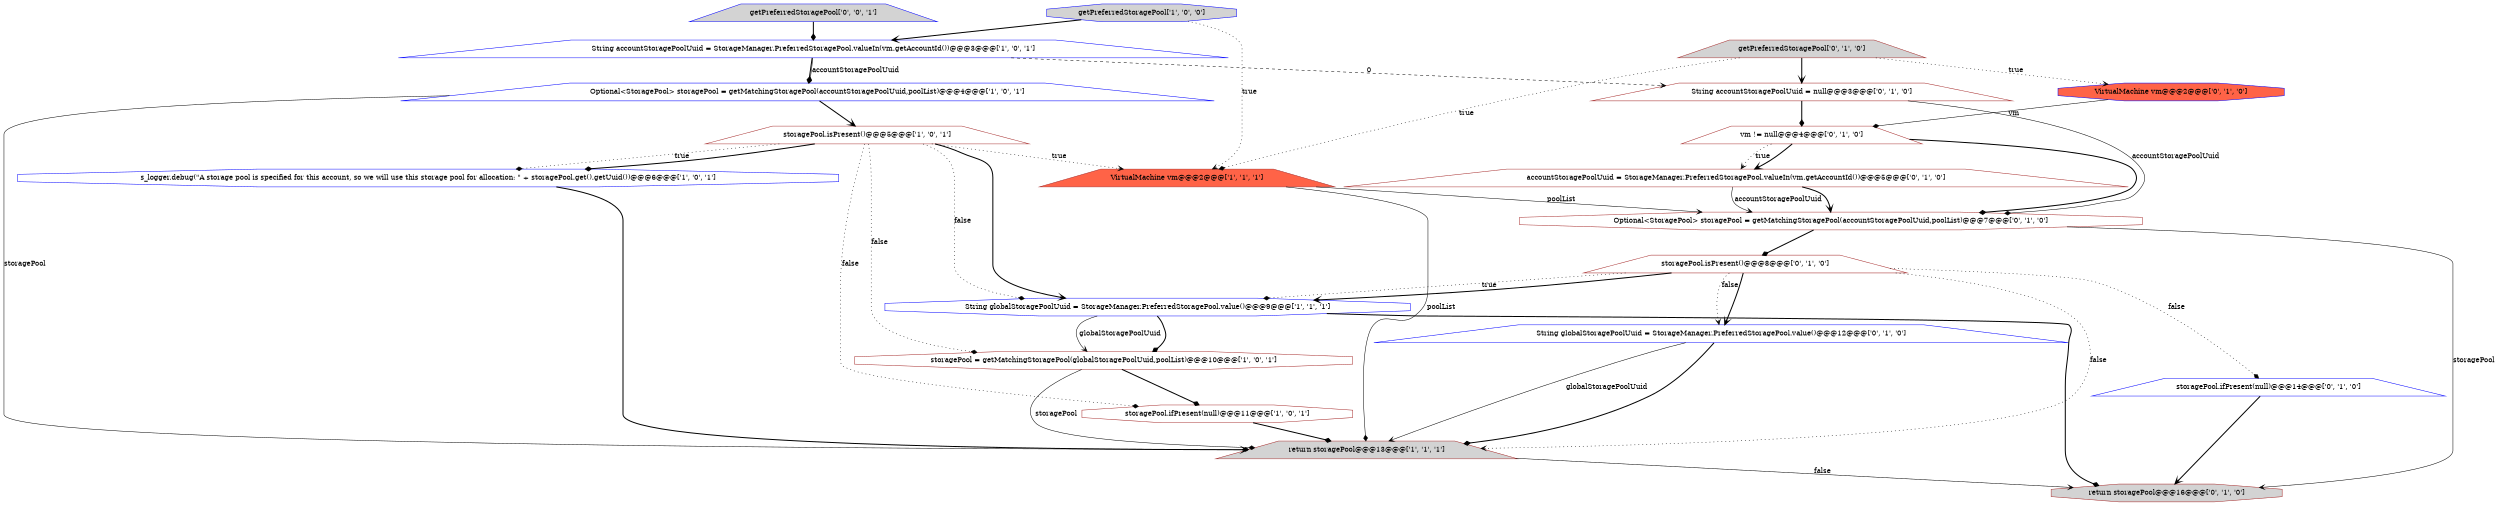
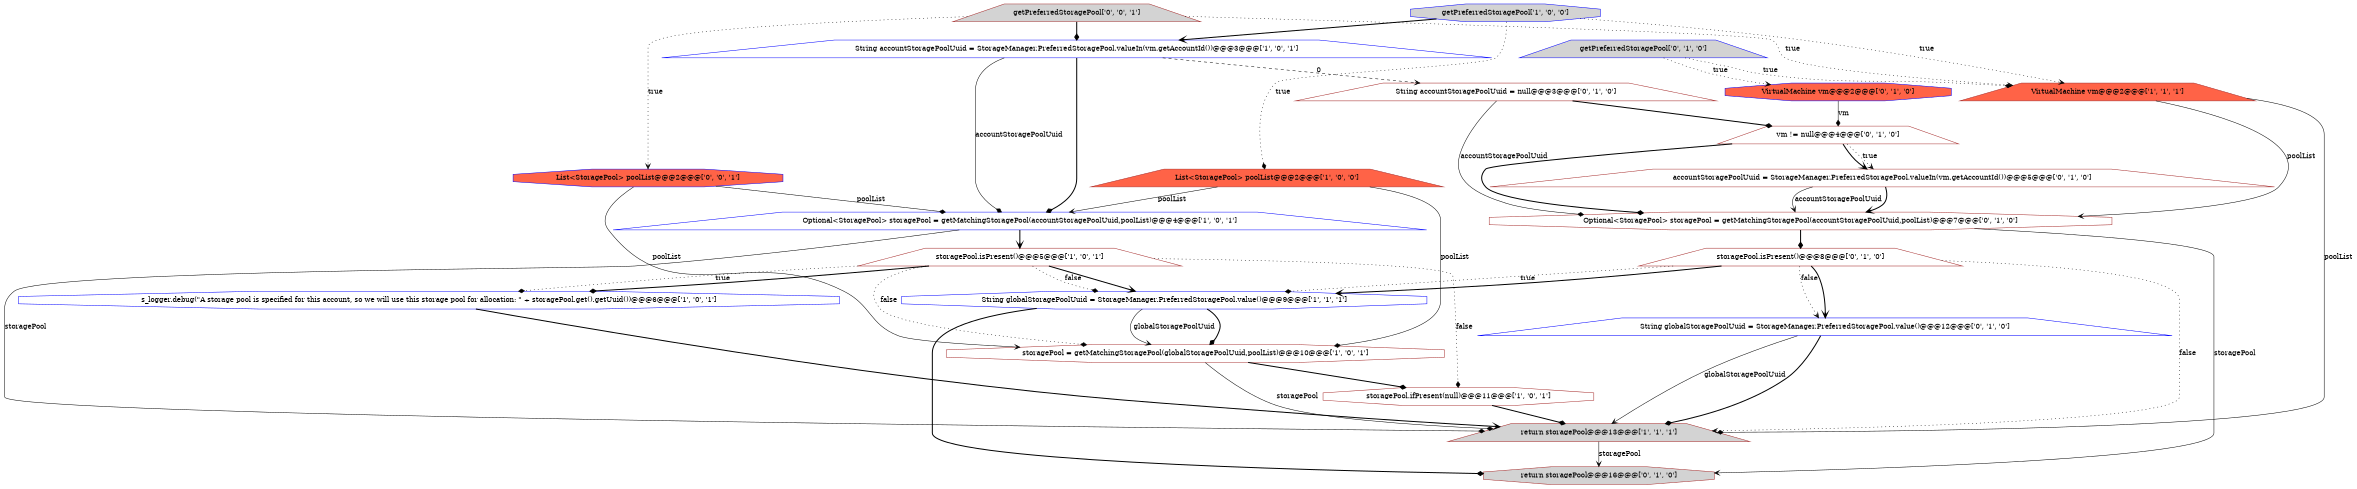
(813, 13) -> (1077, 13)
(1802, 49) -> (1643, 49)
(1802, 68) -> none
(1025, 156) -> (1602, 30)
none -> (648, 178)
none -> (1267, 178)
(2269, 387) -> none
(1823, 471) -> (1620, 454)
